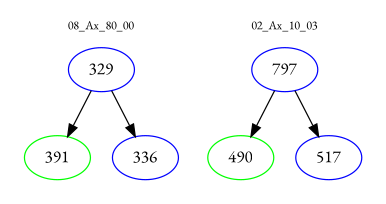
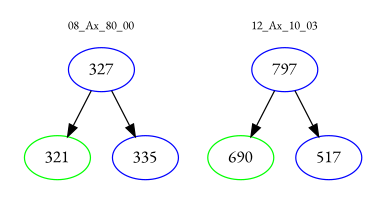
(285, 26) -> (285, 26)
(101, 70) -> (101, 70)
(57, 158) -> (57, 158)
(145, 158) -> (145, 158)
(241, 158) -> (241, 158)
